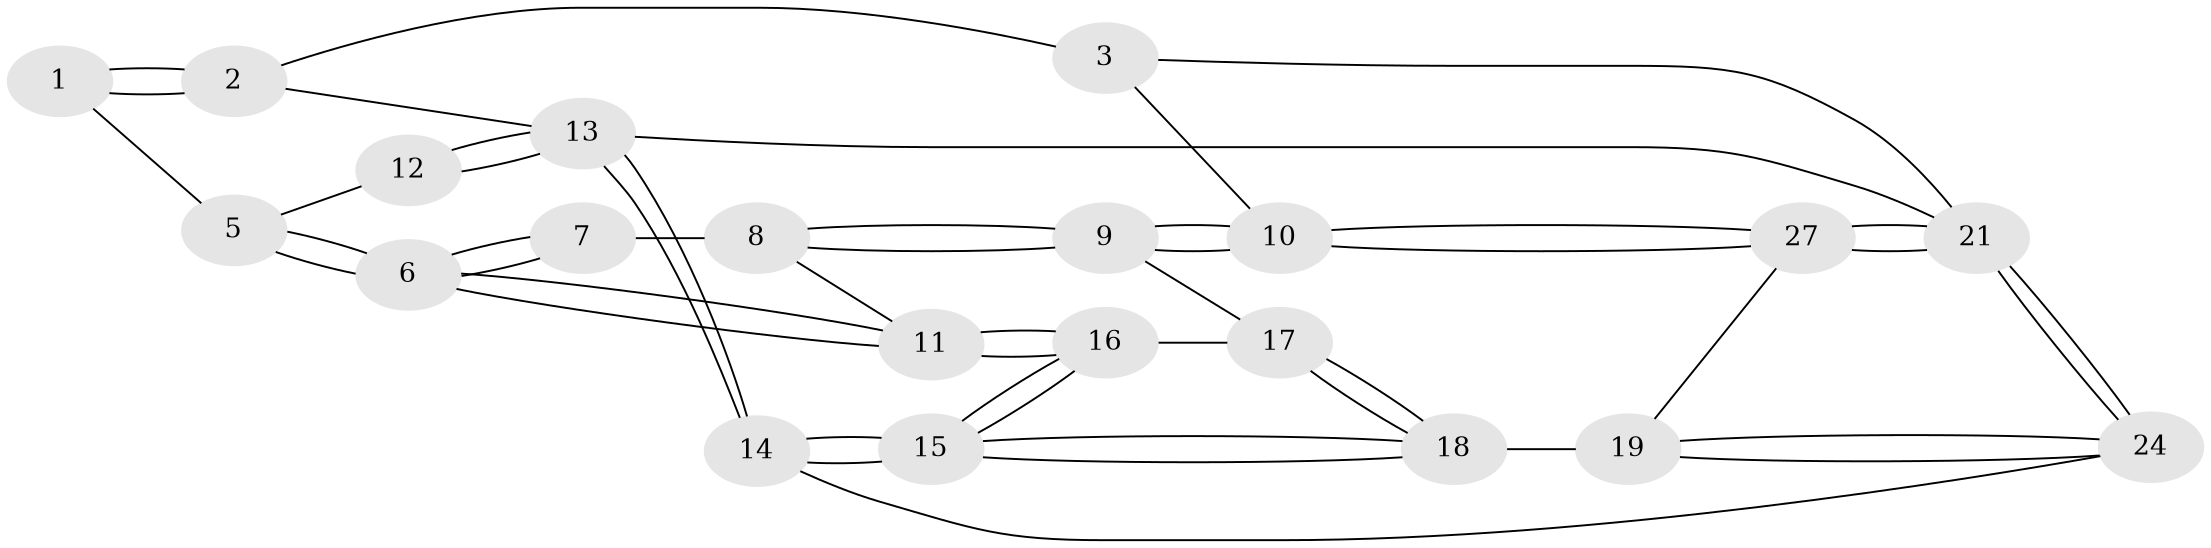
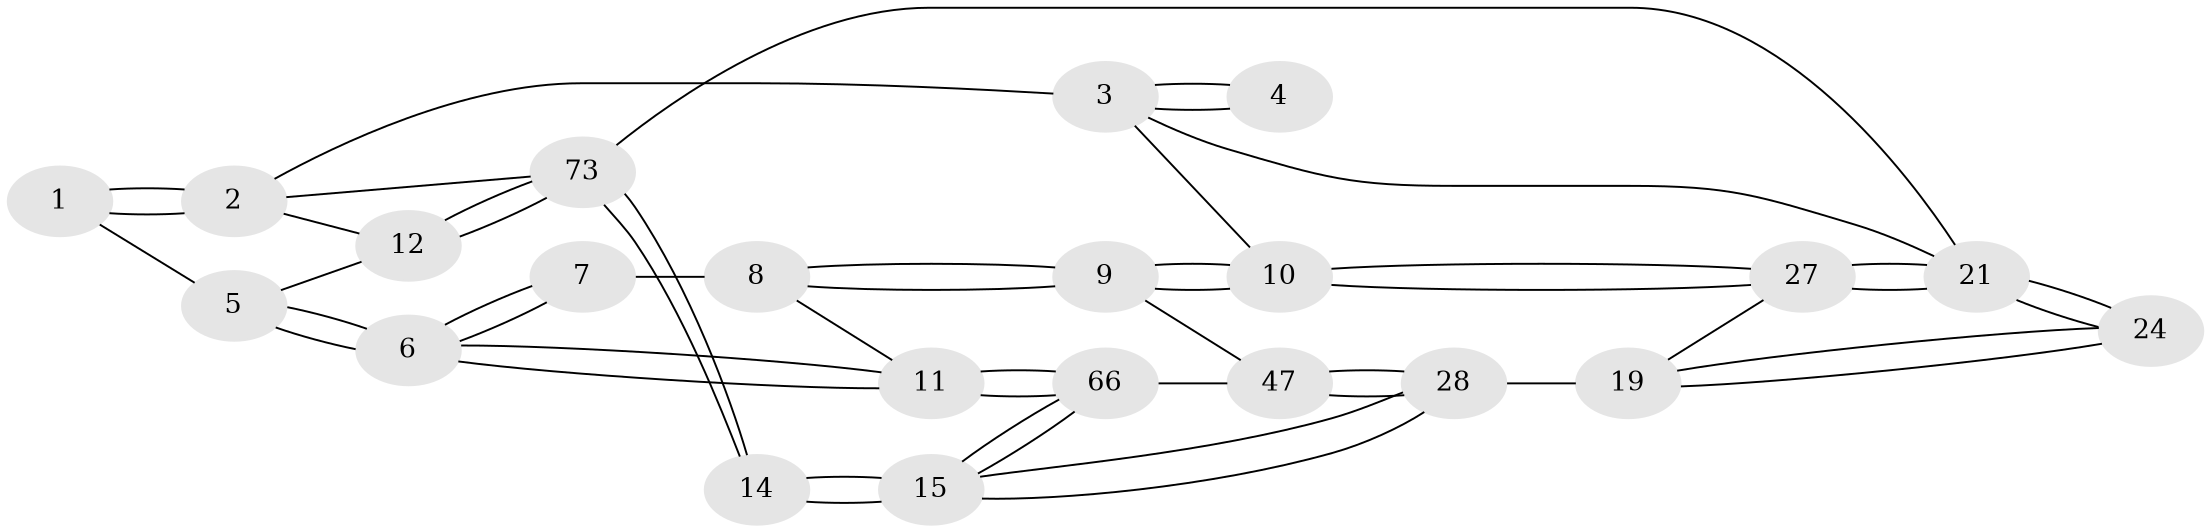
none -> (1280, 97)
(583, 134) -> (583, 172)
none -> (322, 224)
(1106, 343) -> (1106, 383)
(1280, 343) -> (1280, 383)
(1454, 449) -> (1454, 383)
(1448, 535) -> none
